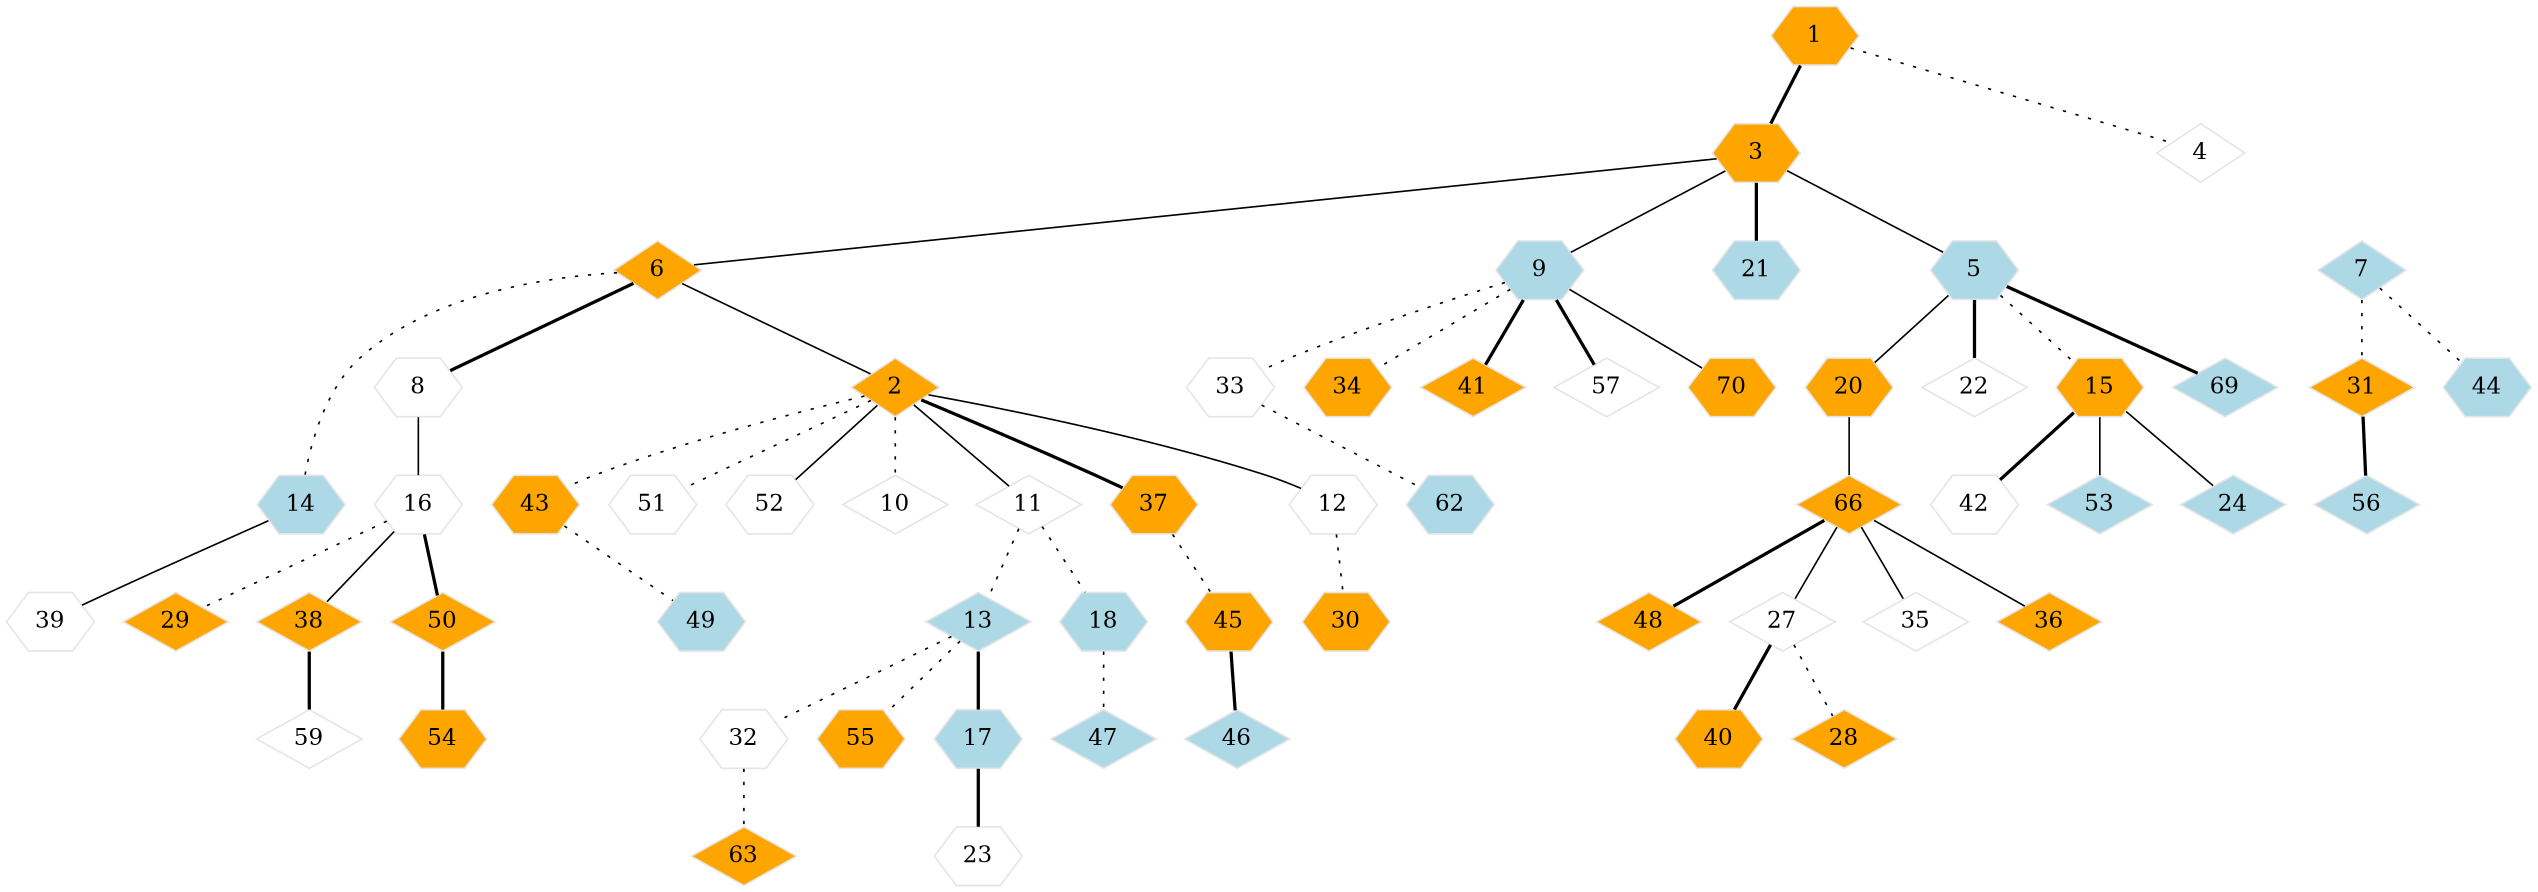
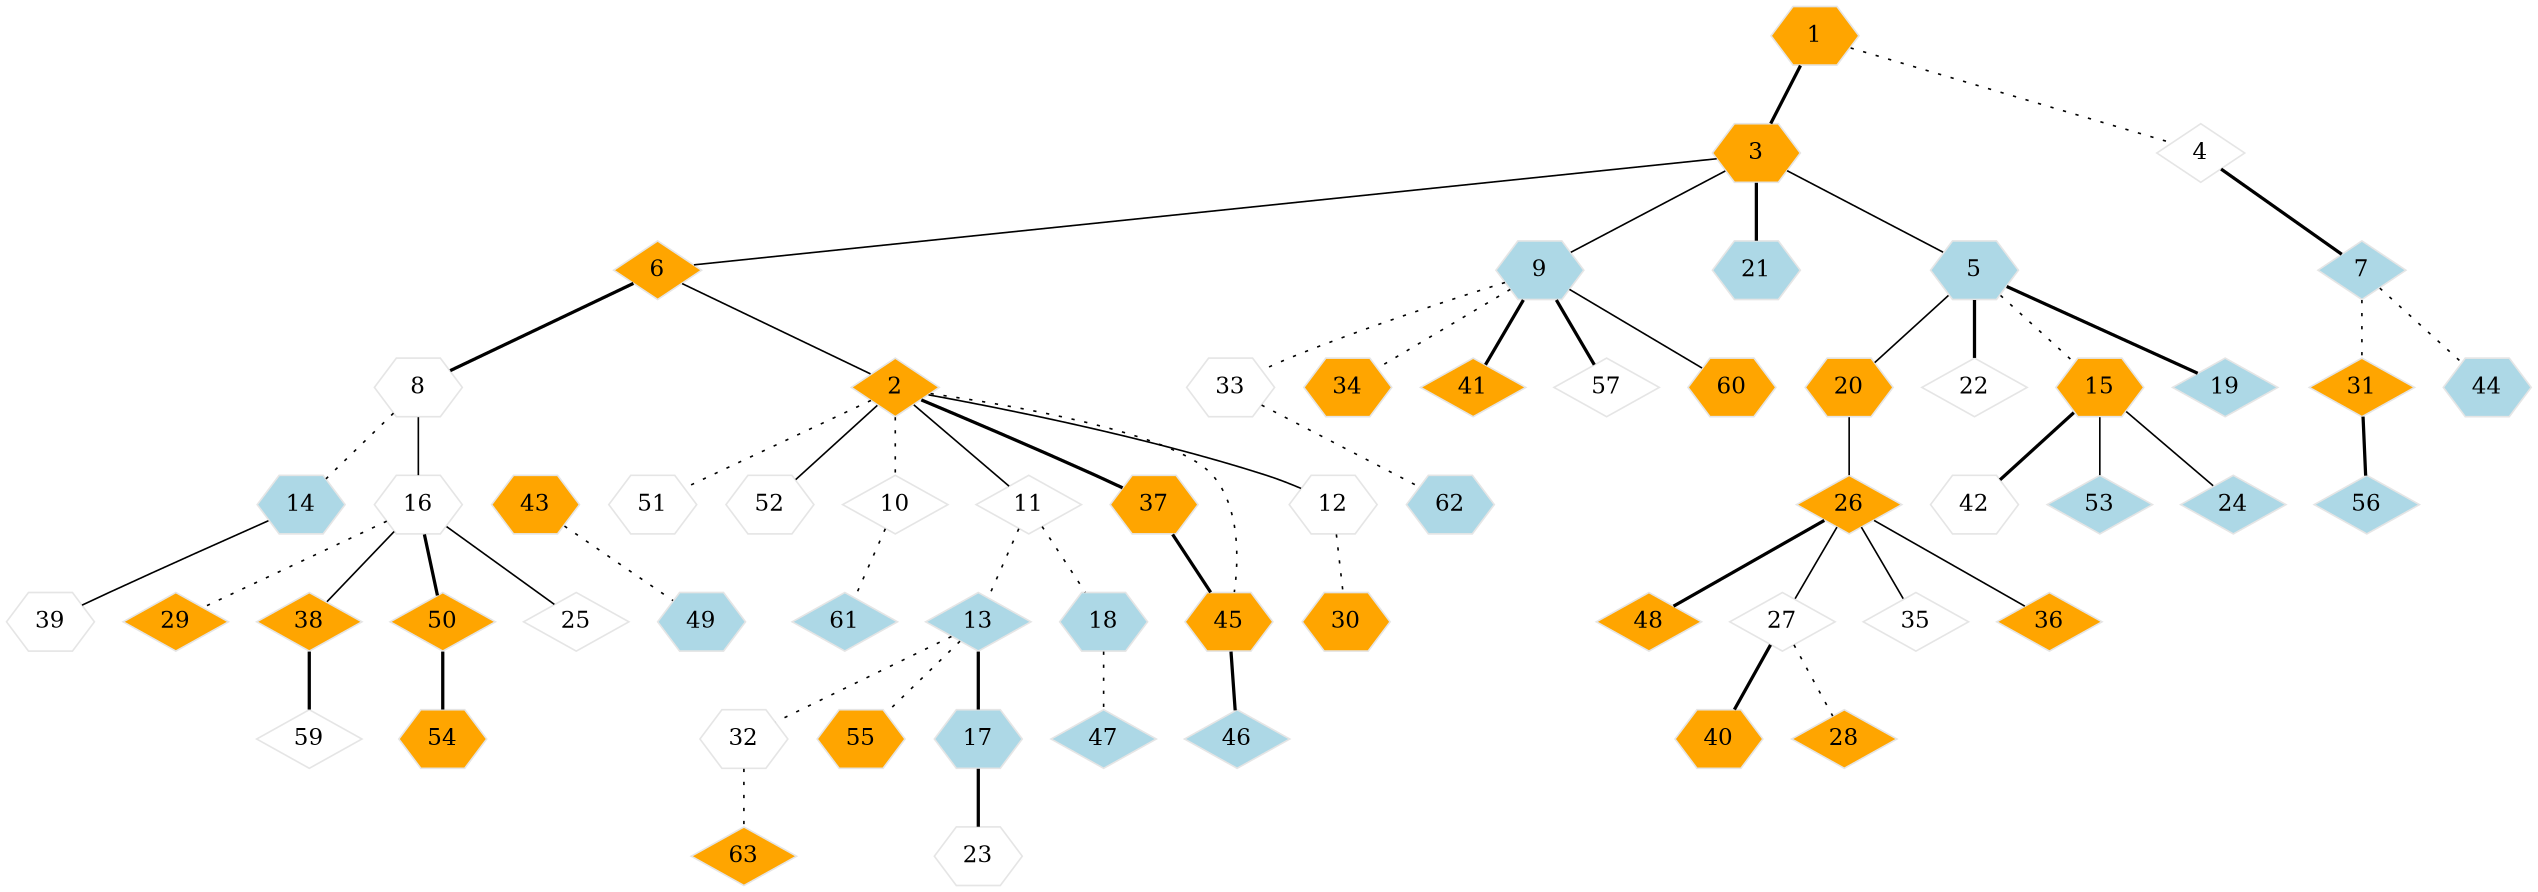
none -> (2281, 212)
(420, 318) -> (360, 446)
(1732, 387) -> (1732, 387)
(2225, 387) -> (2225, 387)
(714, 436) -> (1202, 467)
(1849, 505) -> (1849, 505)
(1192, 563) -> (1192, 563)
none -> (576, 622)
none -> (845, 622)
